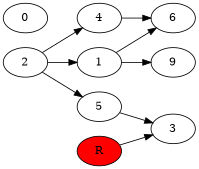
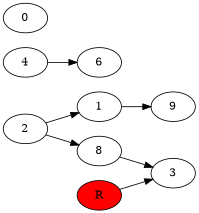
(59, 42) -> none
(133, 42) -> none
(99, 107) -> (99, 151)
